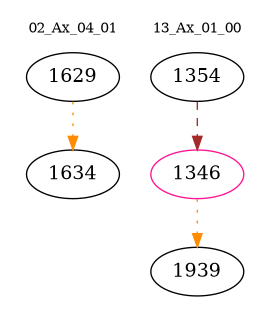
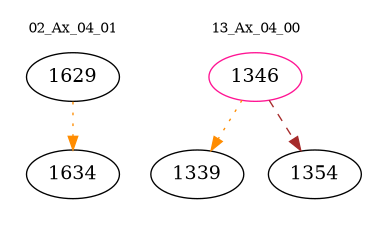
(197, 29) -> (256, 29)
(197, 119) -> (281, 120)
(197, 272) -> (197, 174)
